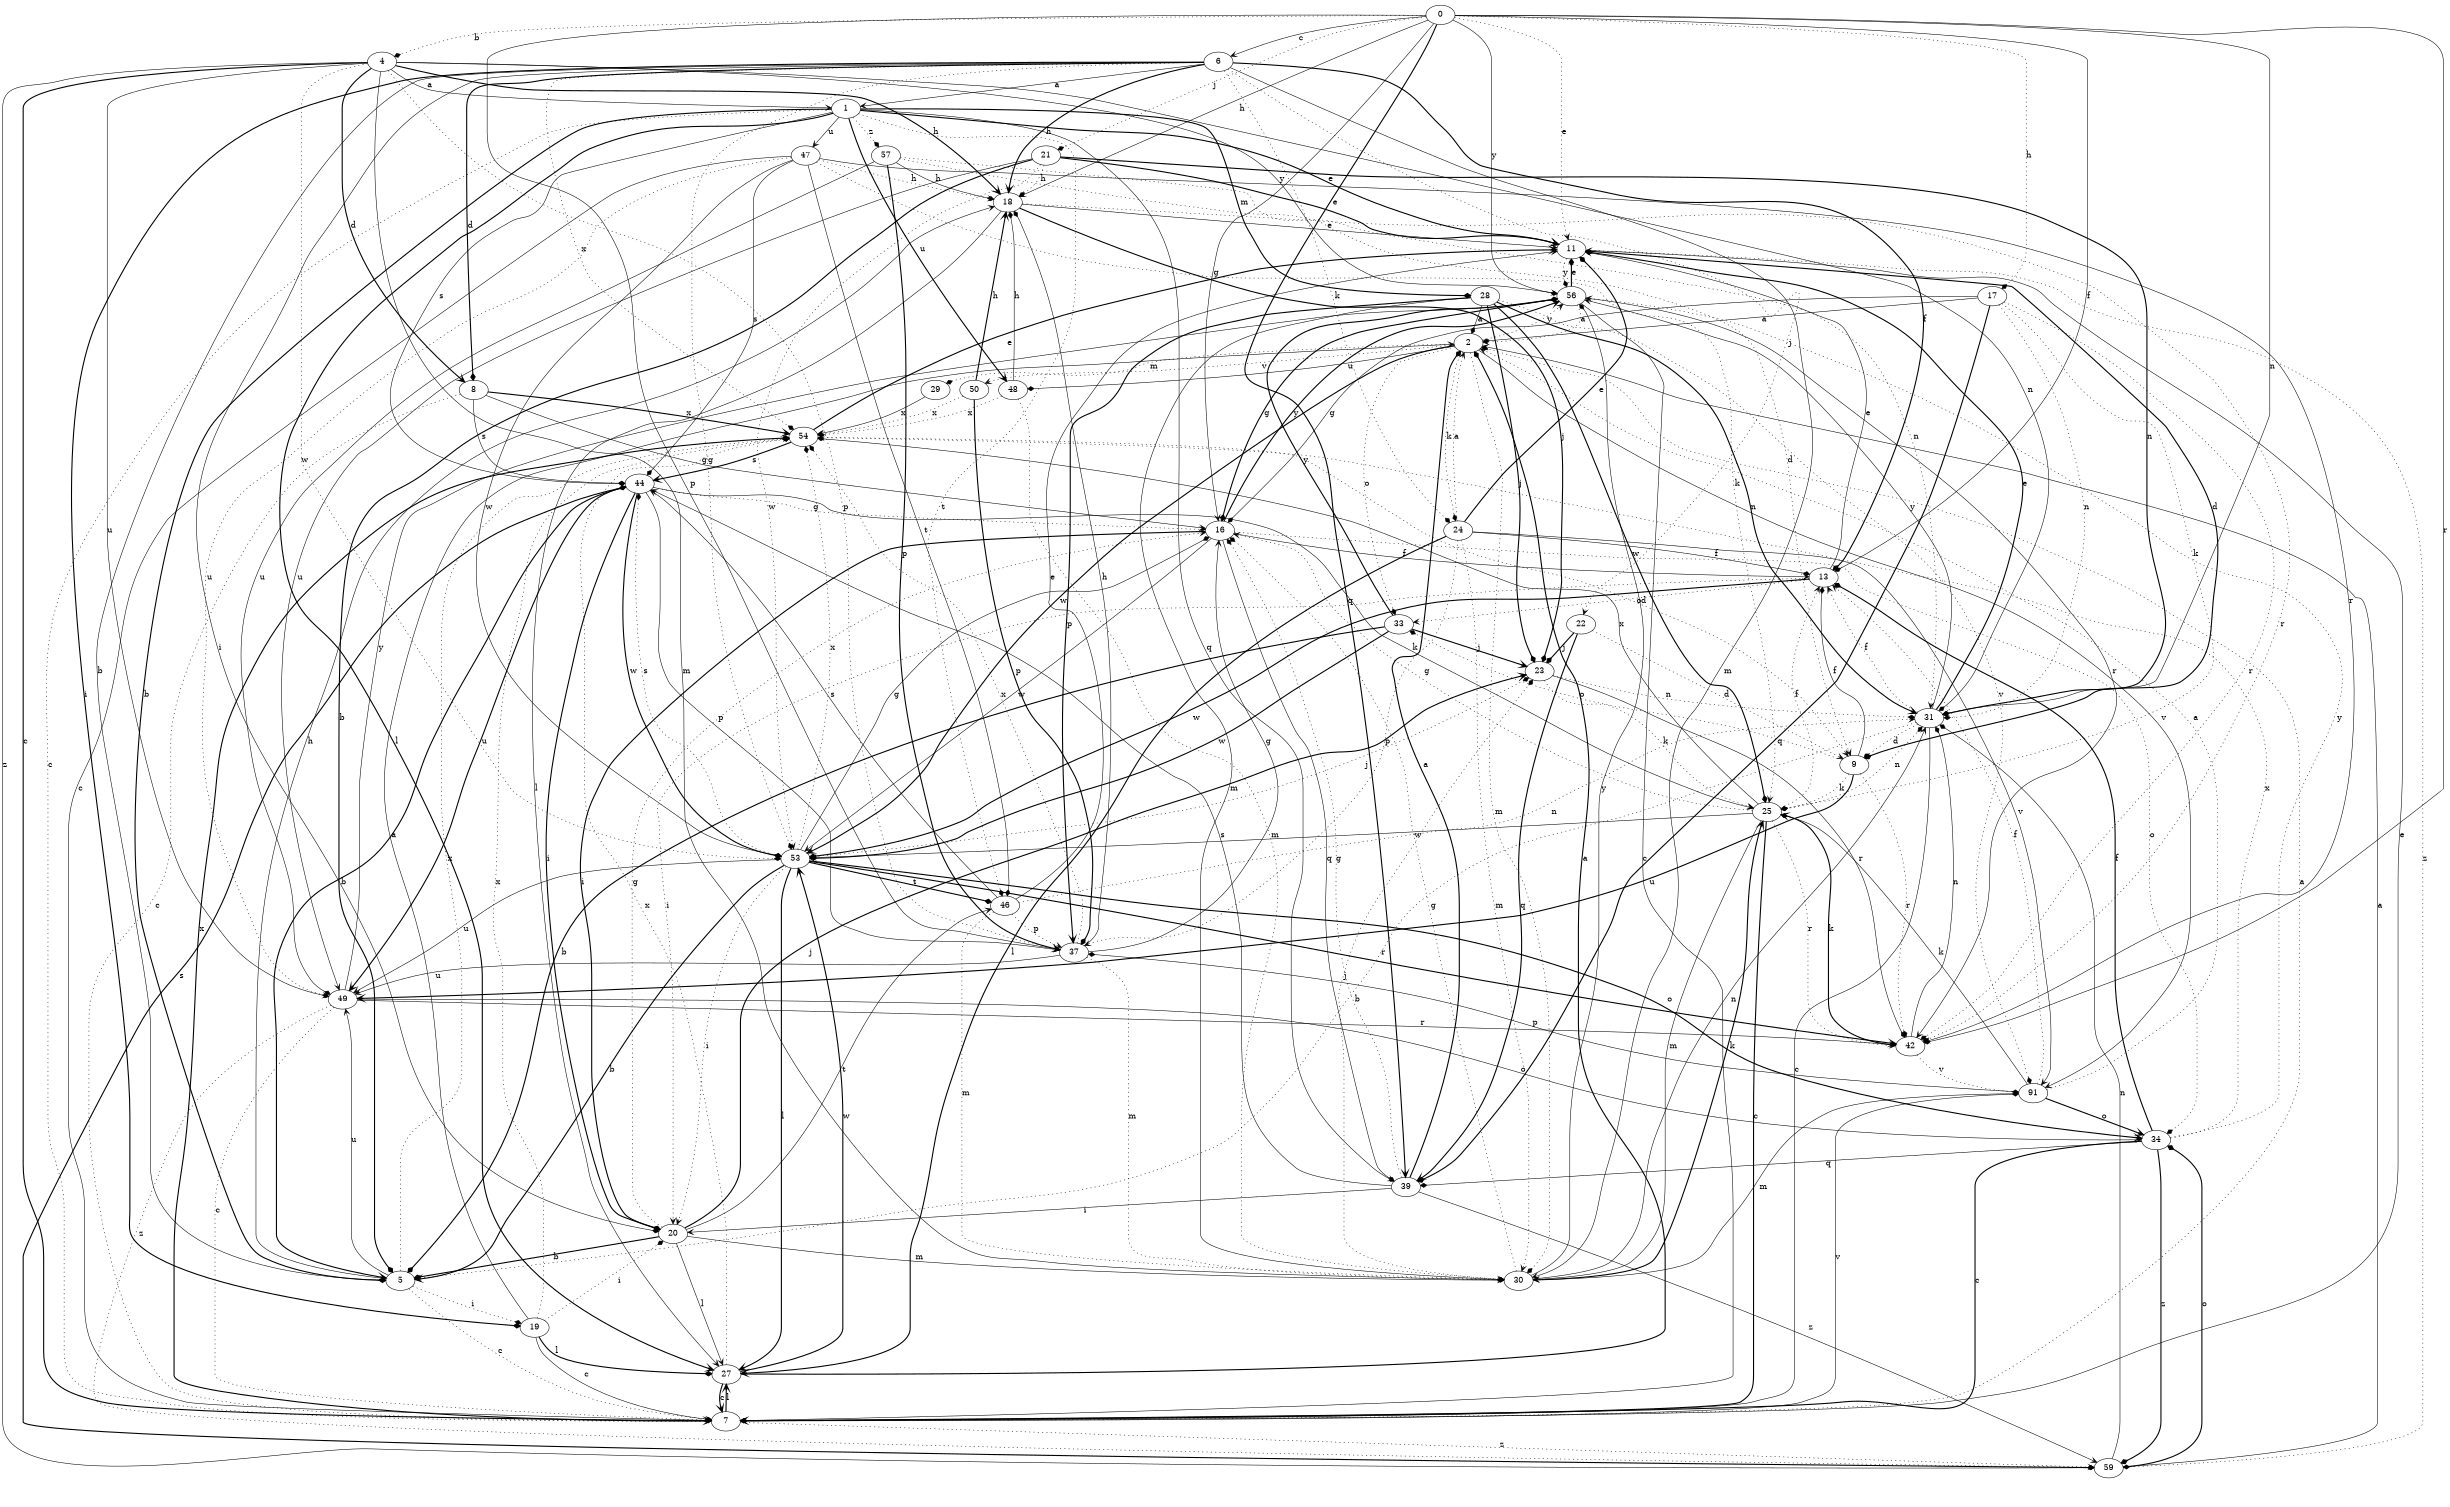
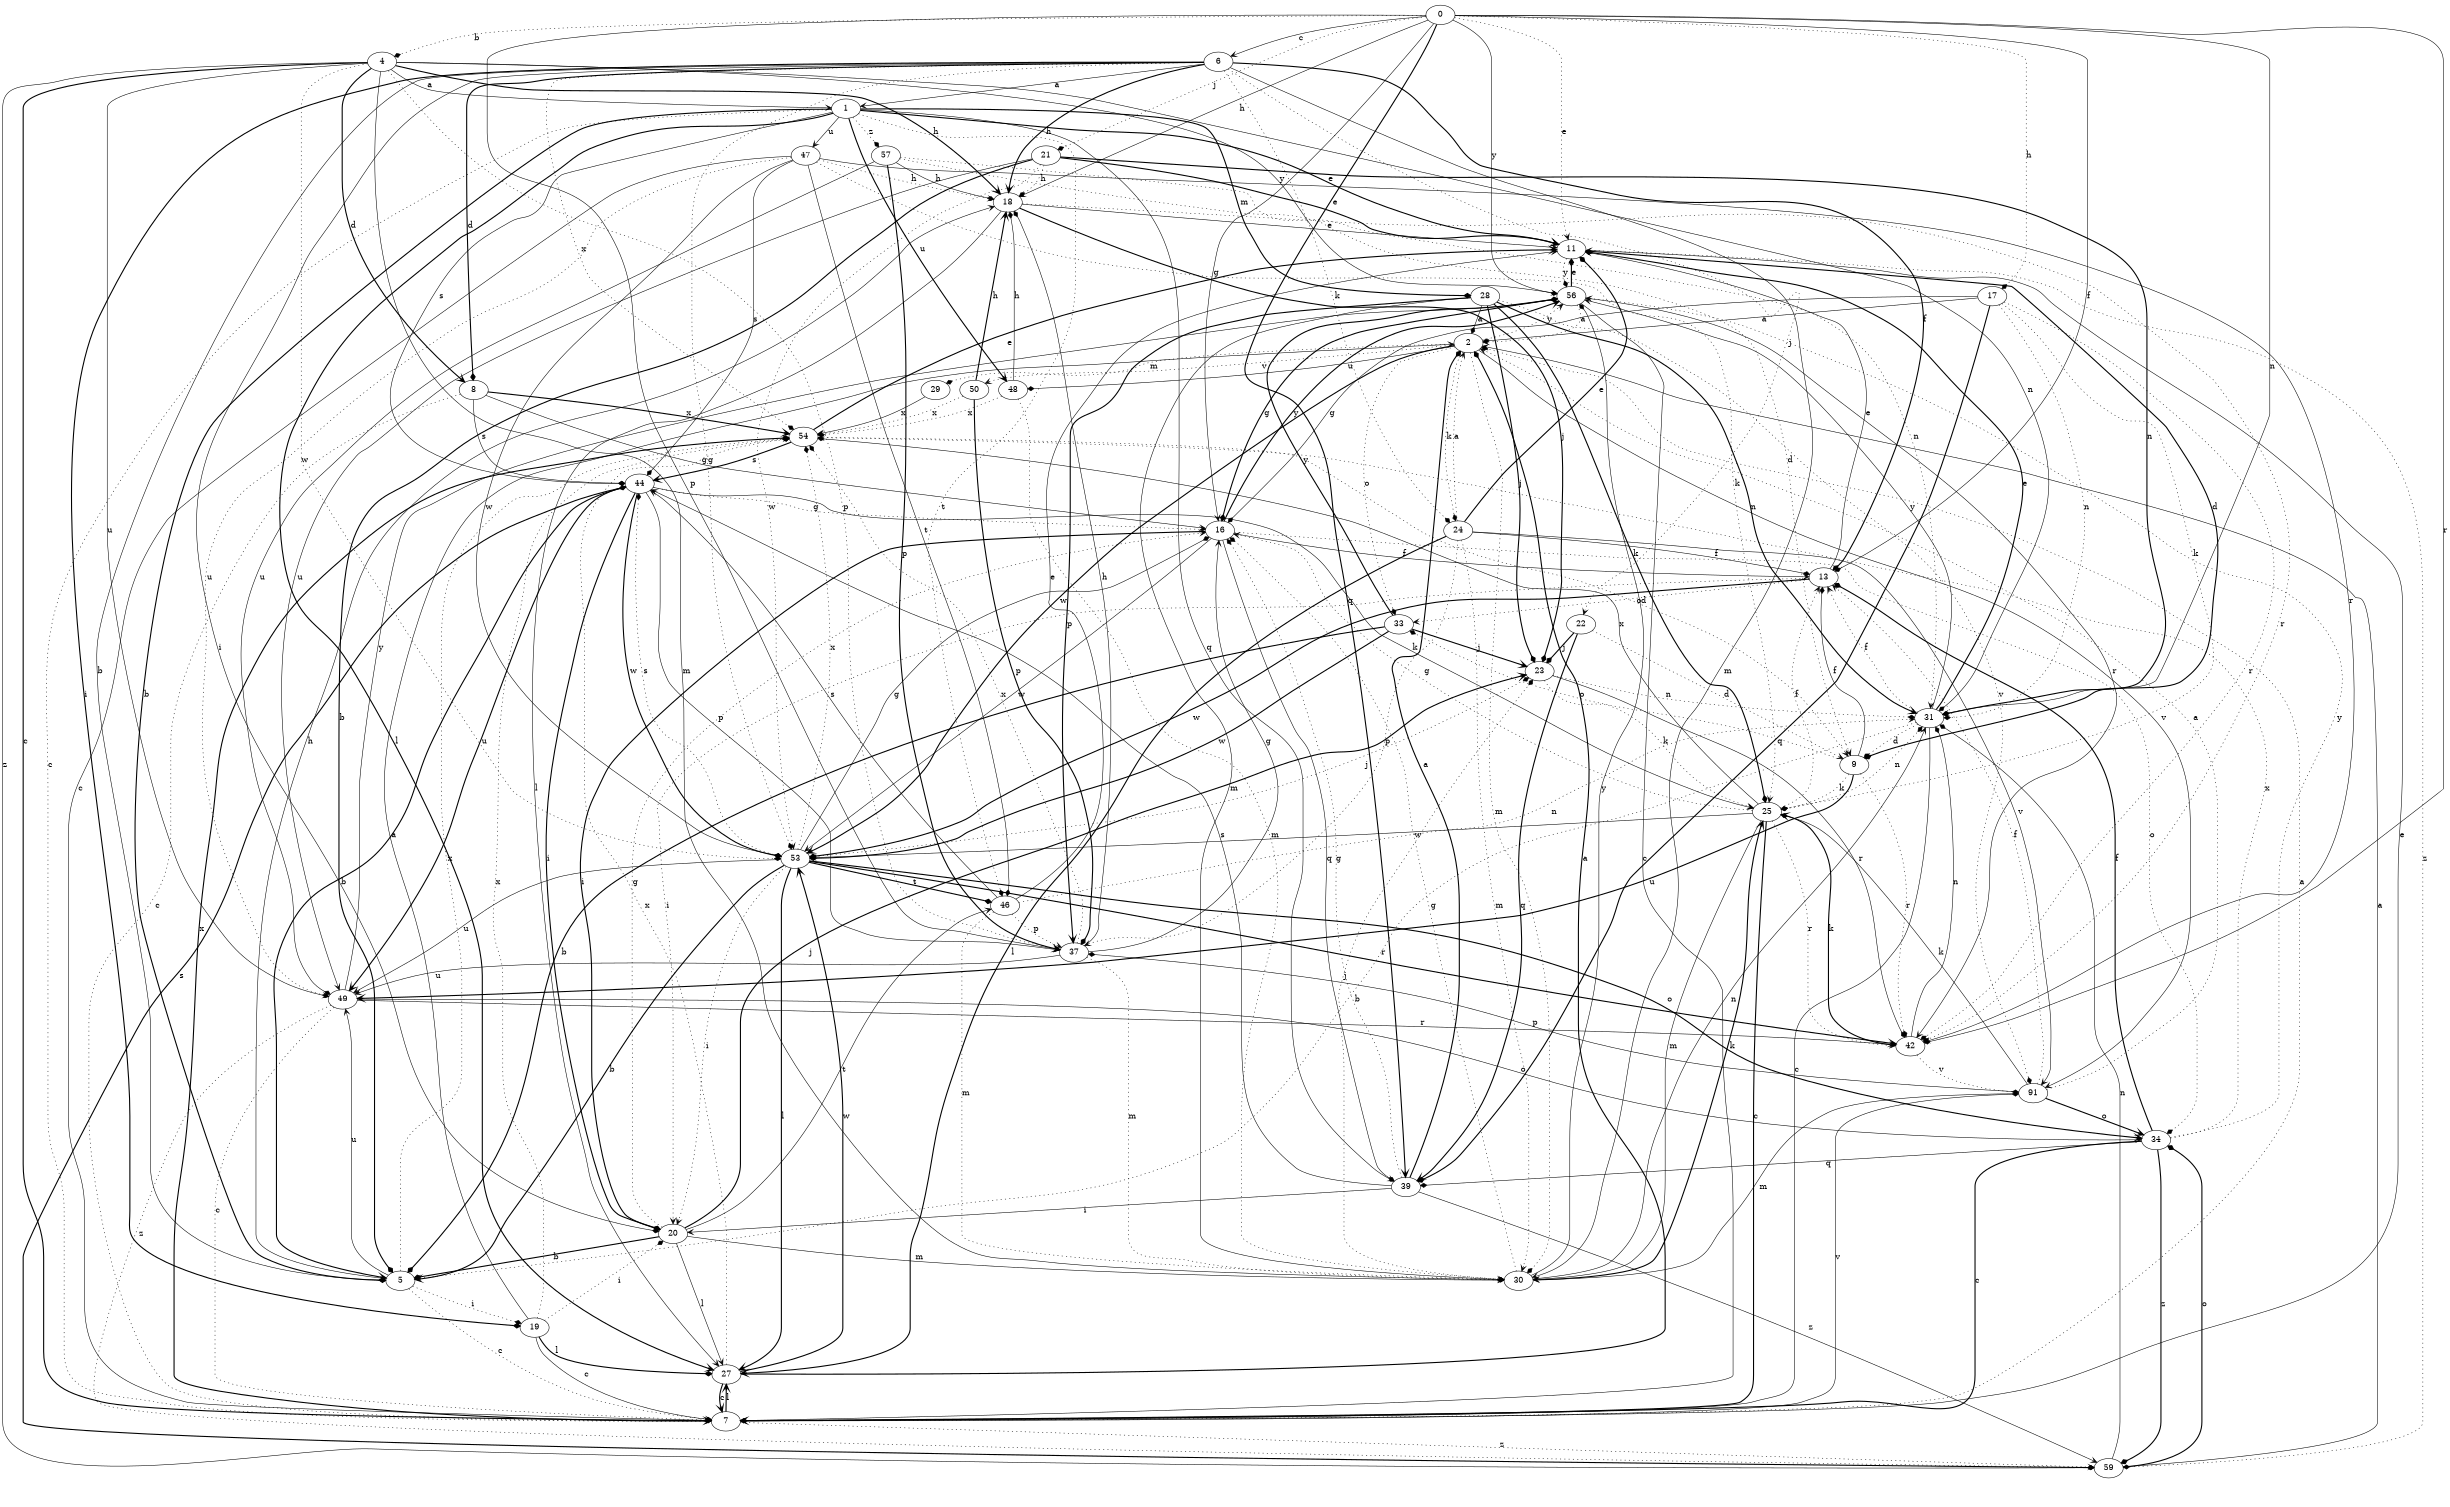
(1636, 554) -> (1636, 554)
